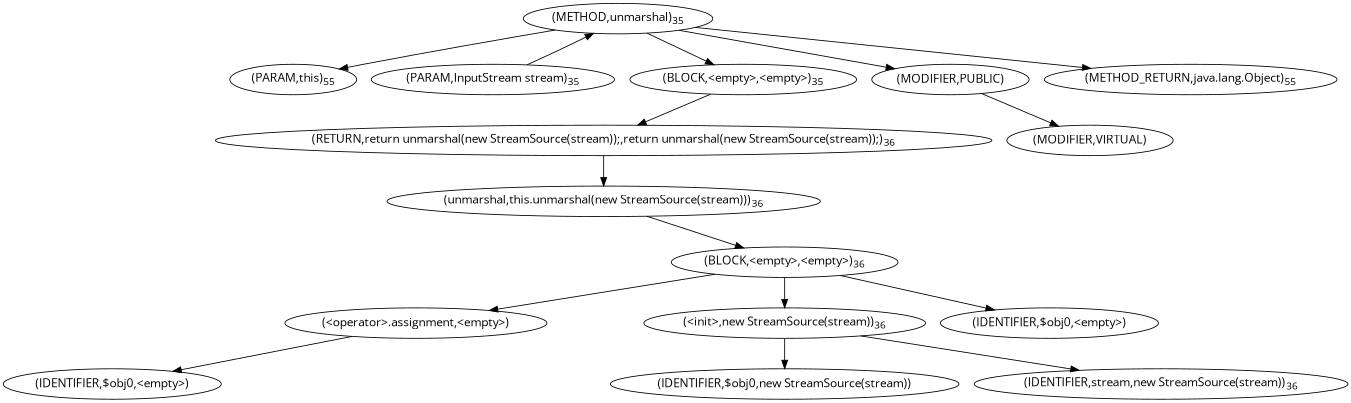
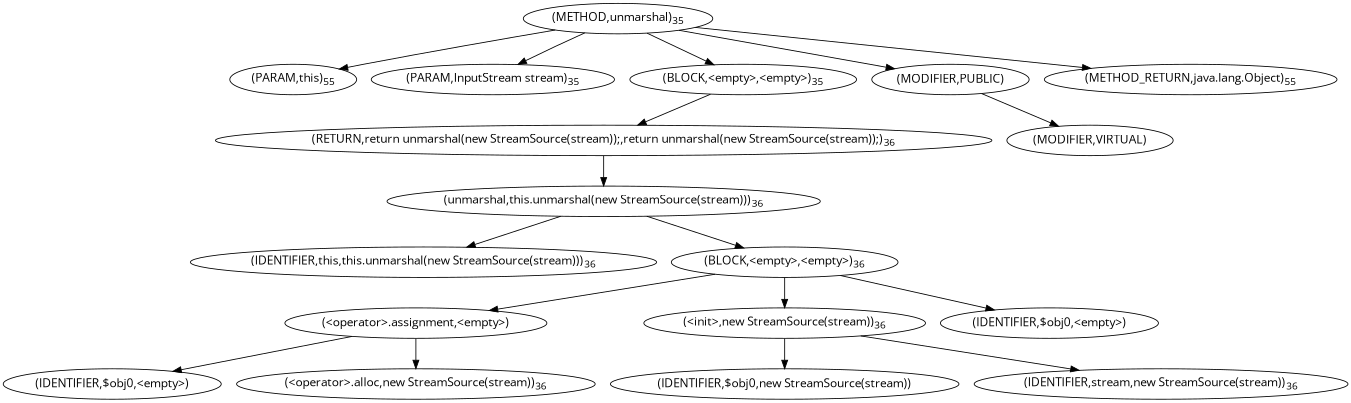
(557, 51) -> (555, 47)
none -> (424, 262)
none -> (416, 384)
